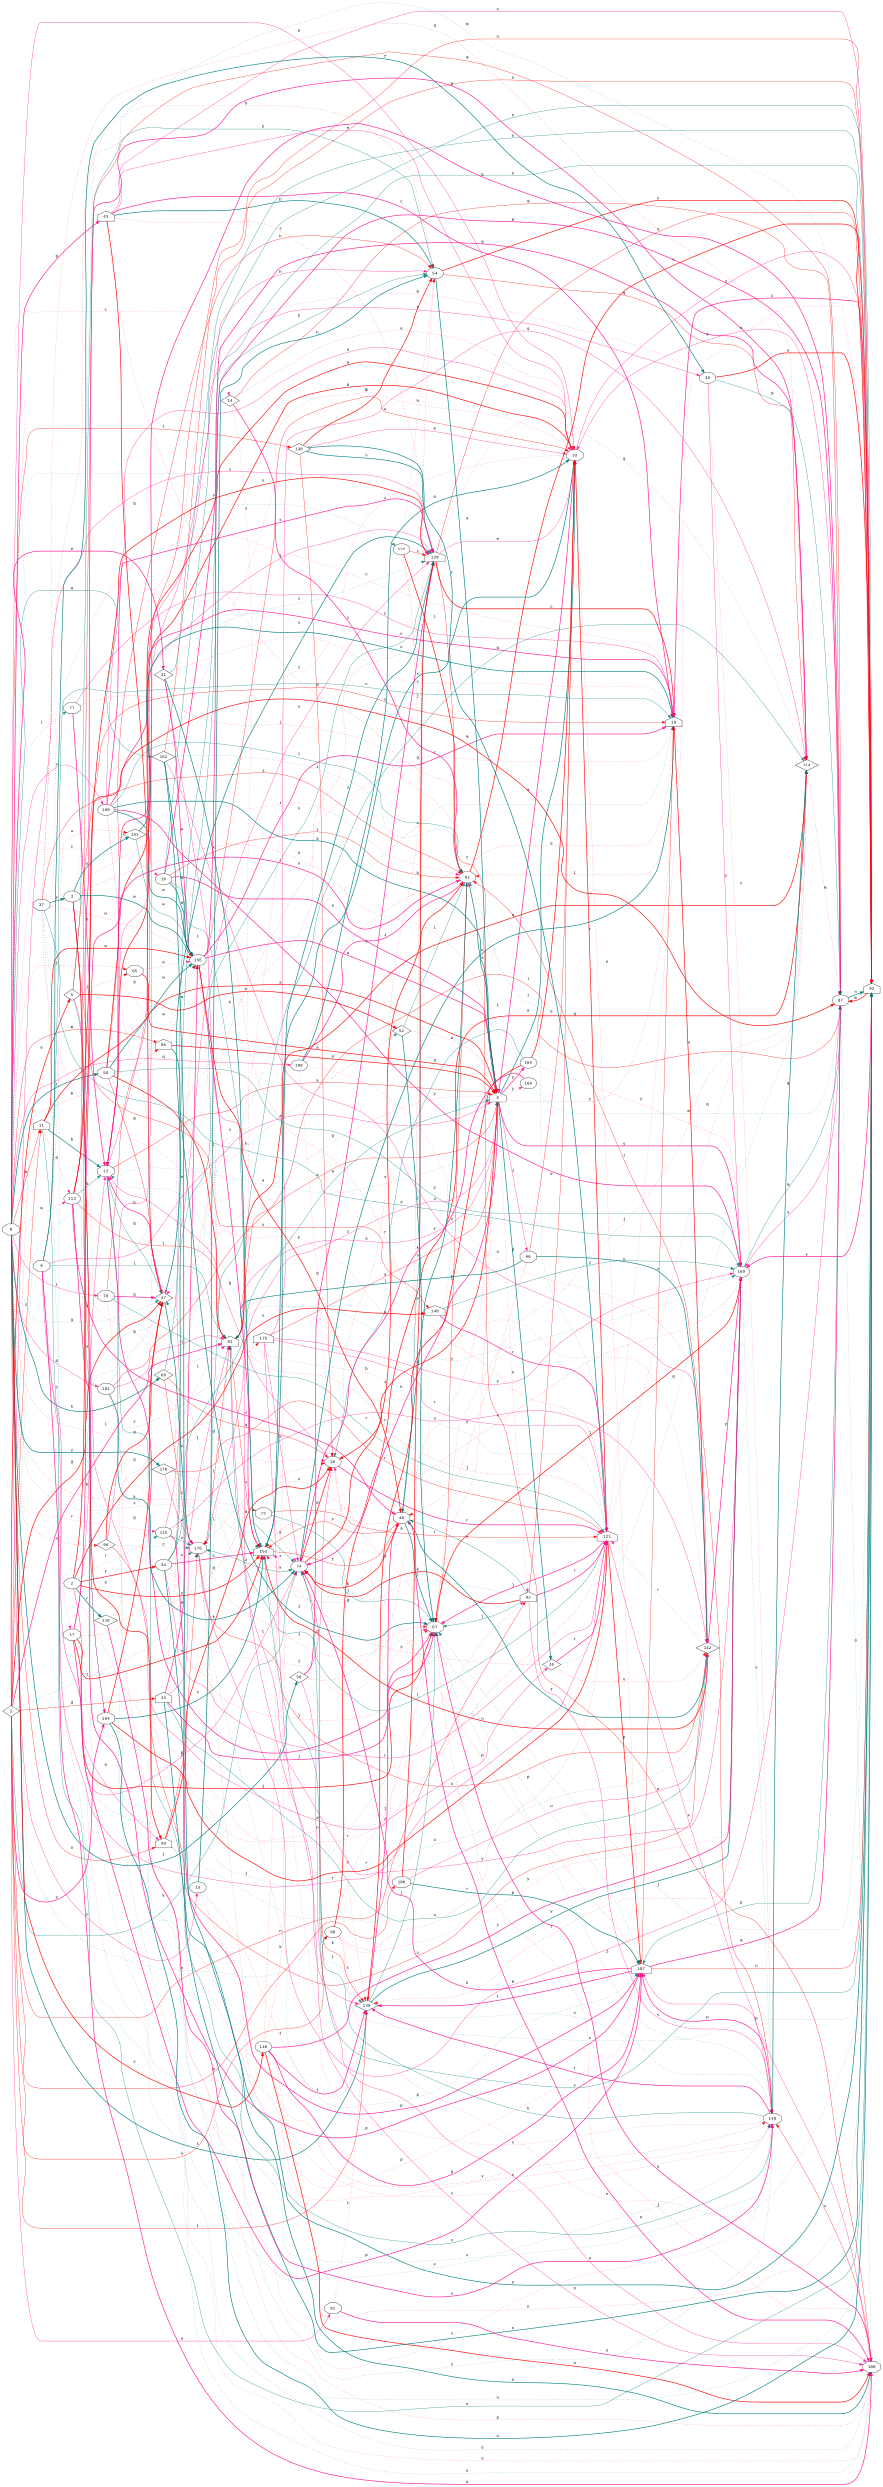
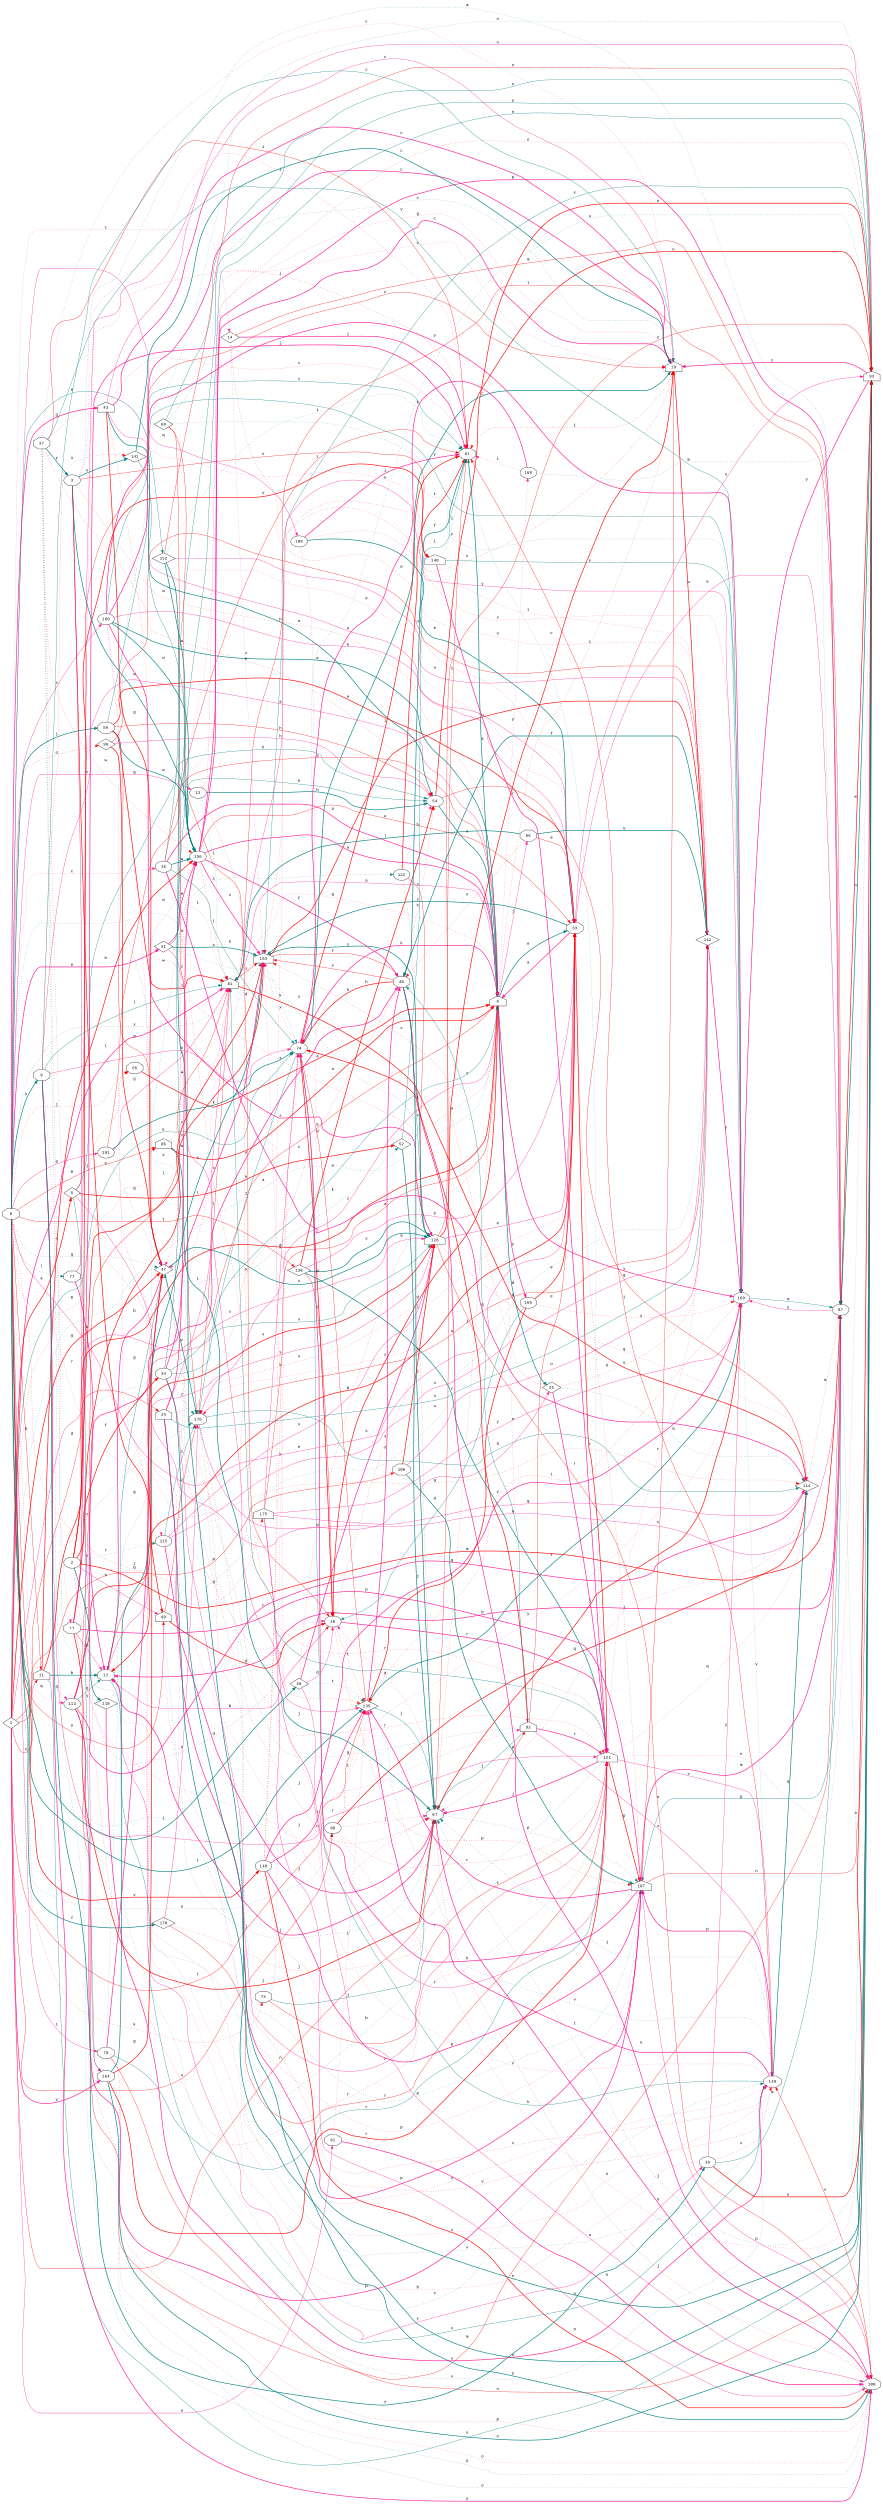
(296, 1253) -> (305, 910)
(38, 1376) -> (21, 1115)
